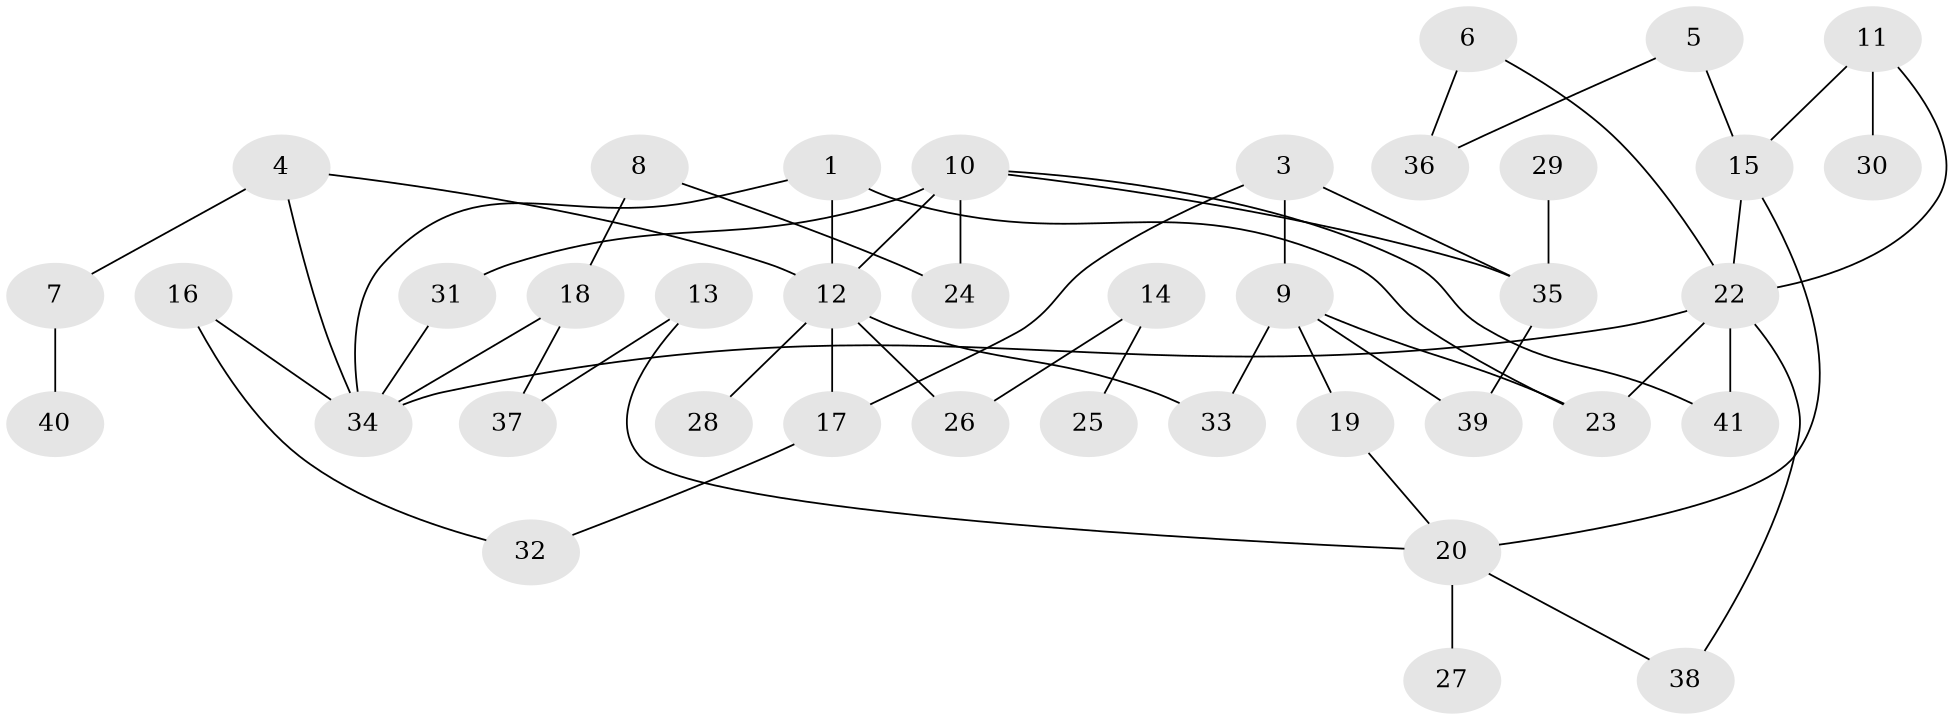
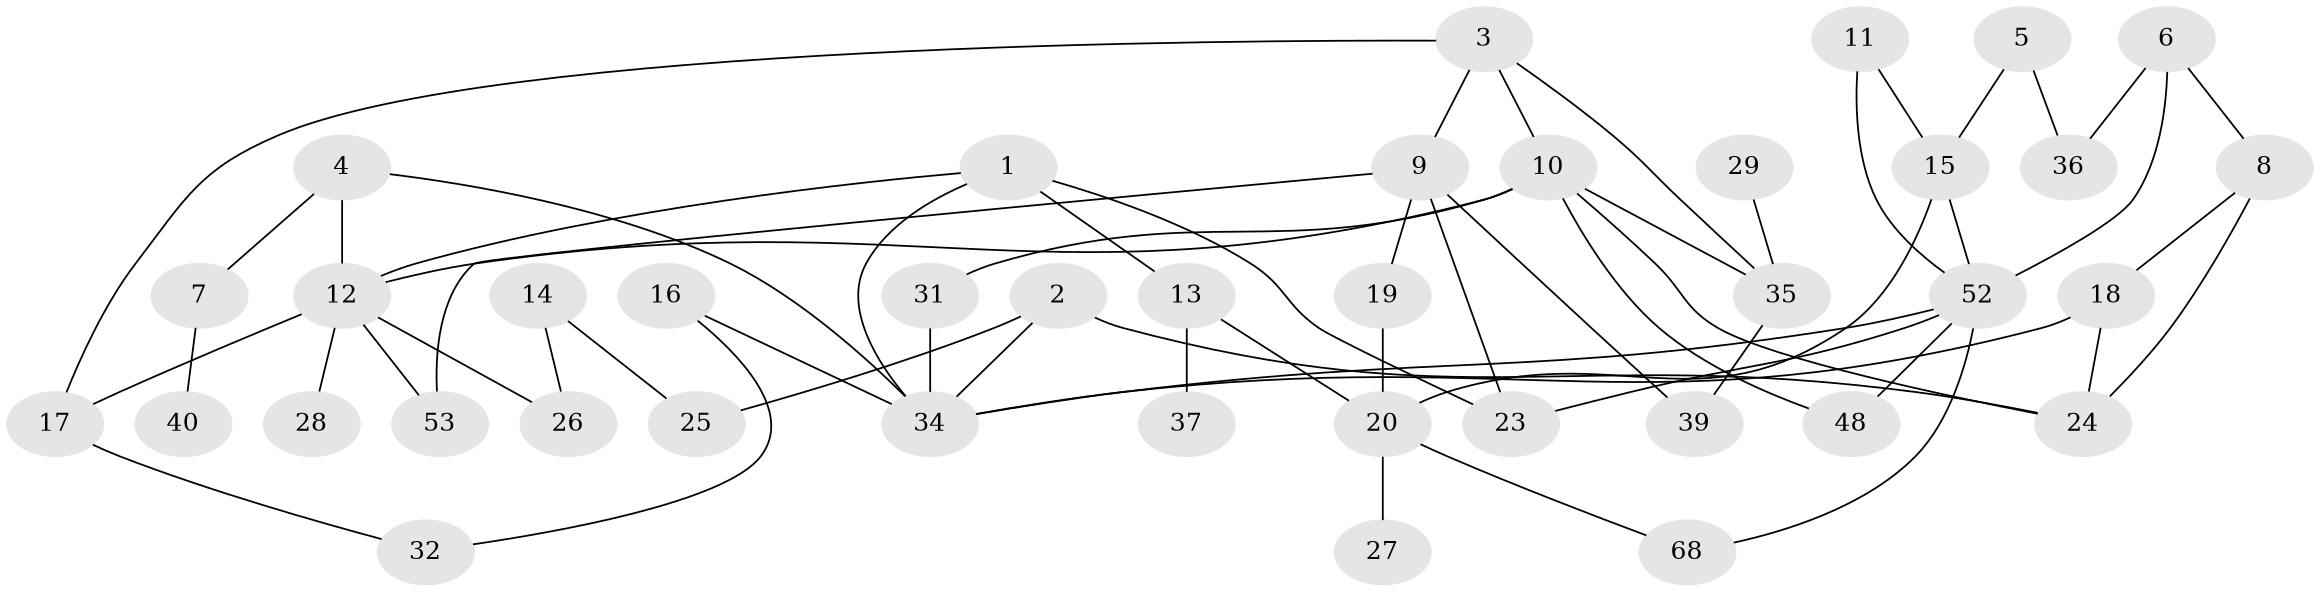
none -> (1516, 103)
none -> (2216, 103)
(1873, 168) -> none
none -> (1095, 230)
none -> (1058, 296)
(1730, 296) -> (1978, 296)
(542, 360) -> (2095, 360)
(1217, 424) -> (440, 424)
(1730, 424) -> (1851, 424)
(1686, 681) -> (1688, 552)
